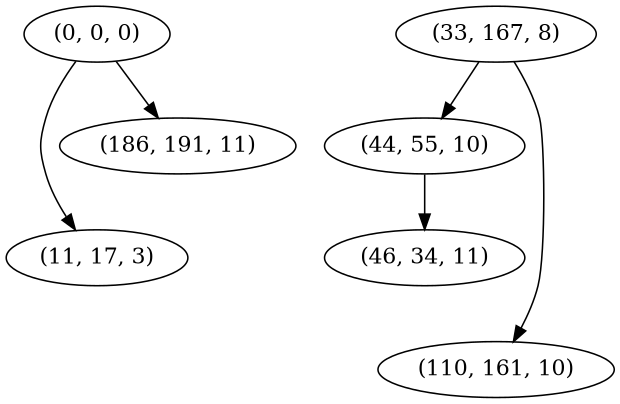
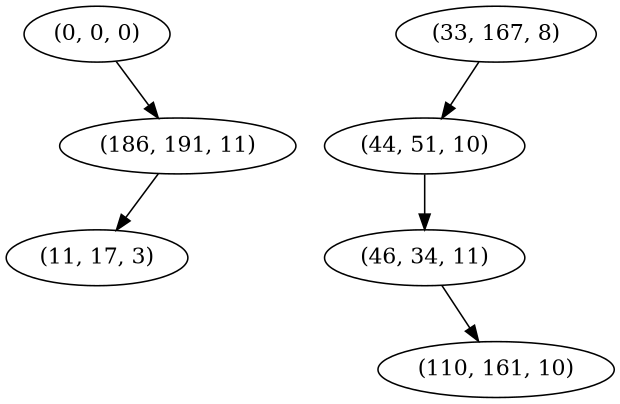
(41, 138) -> (142, 196)
(425, 146) -> (425, 146)
(544, 194) -> (456, 307)
